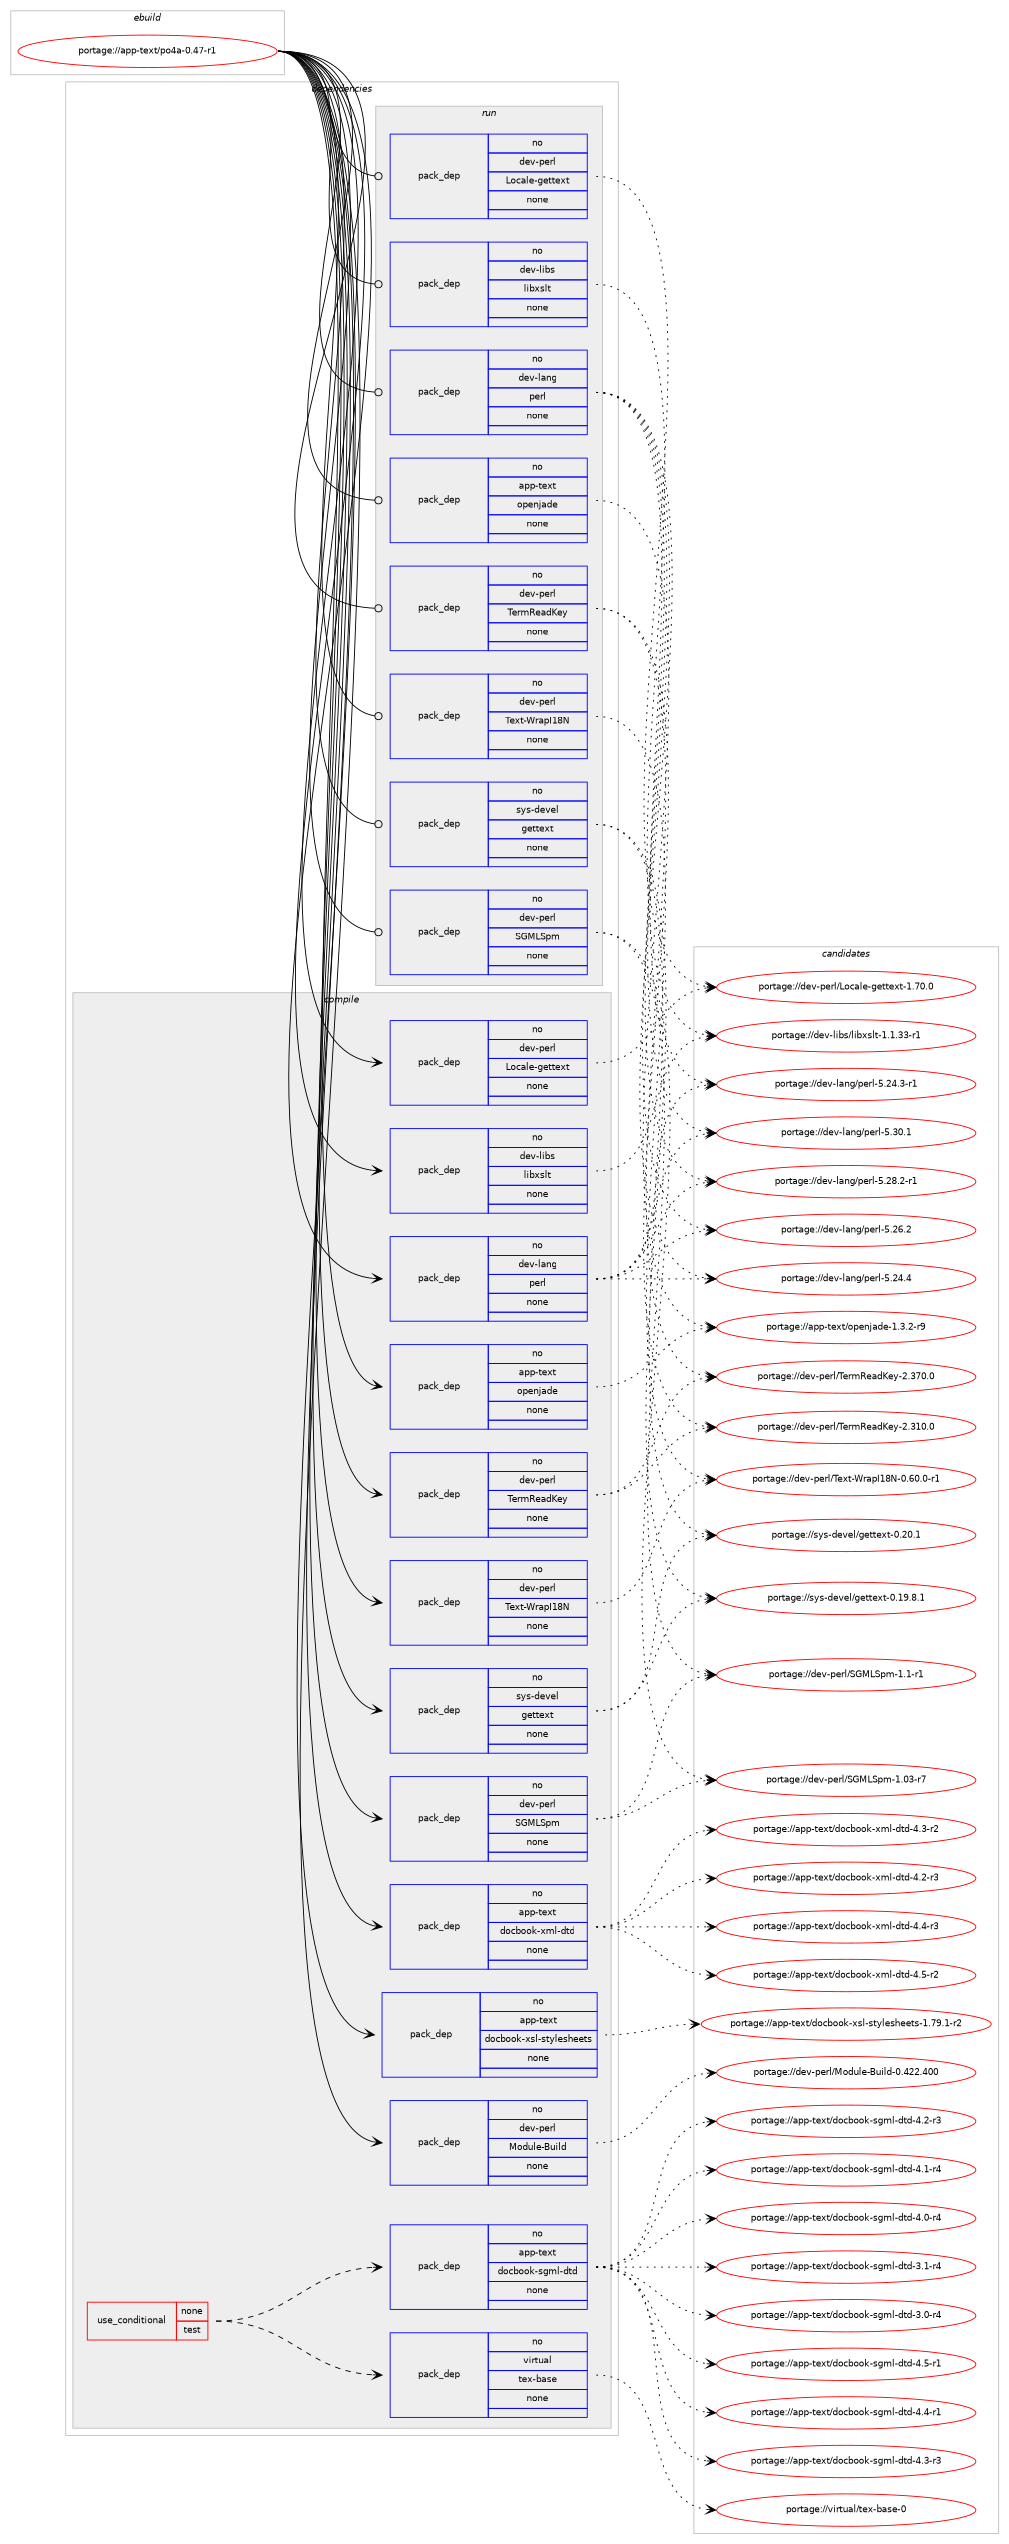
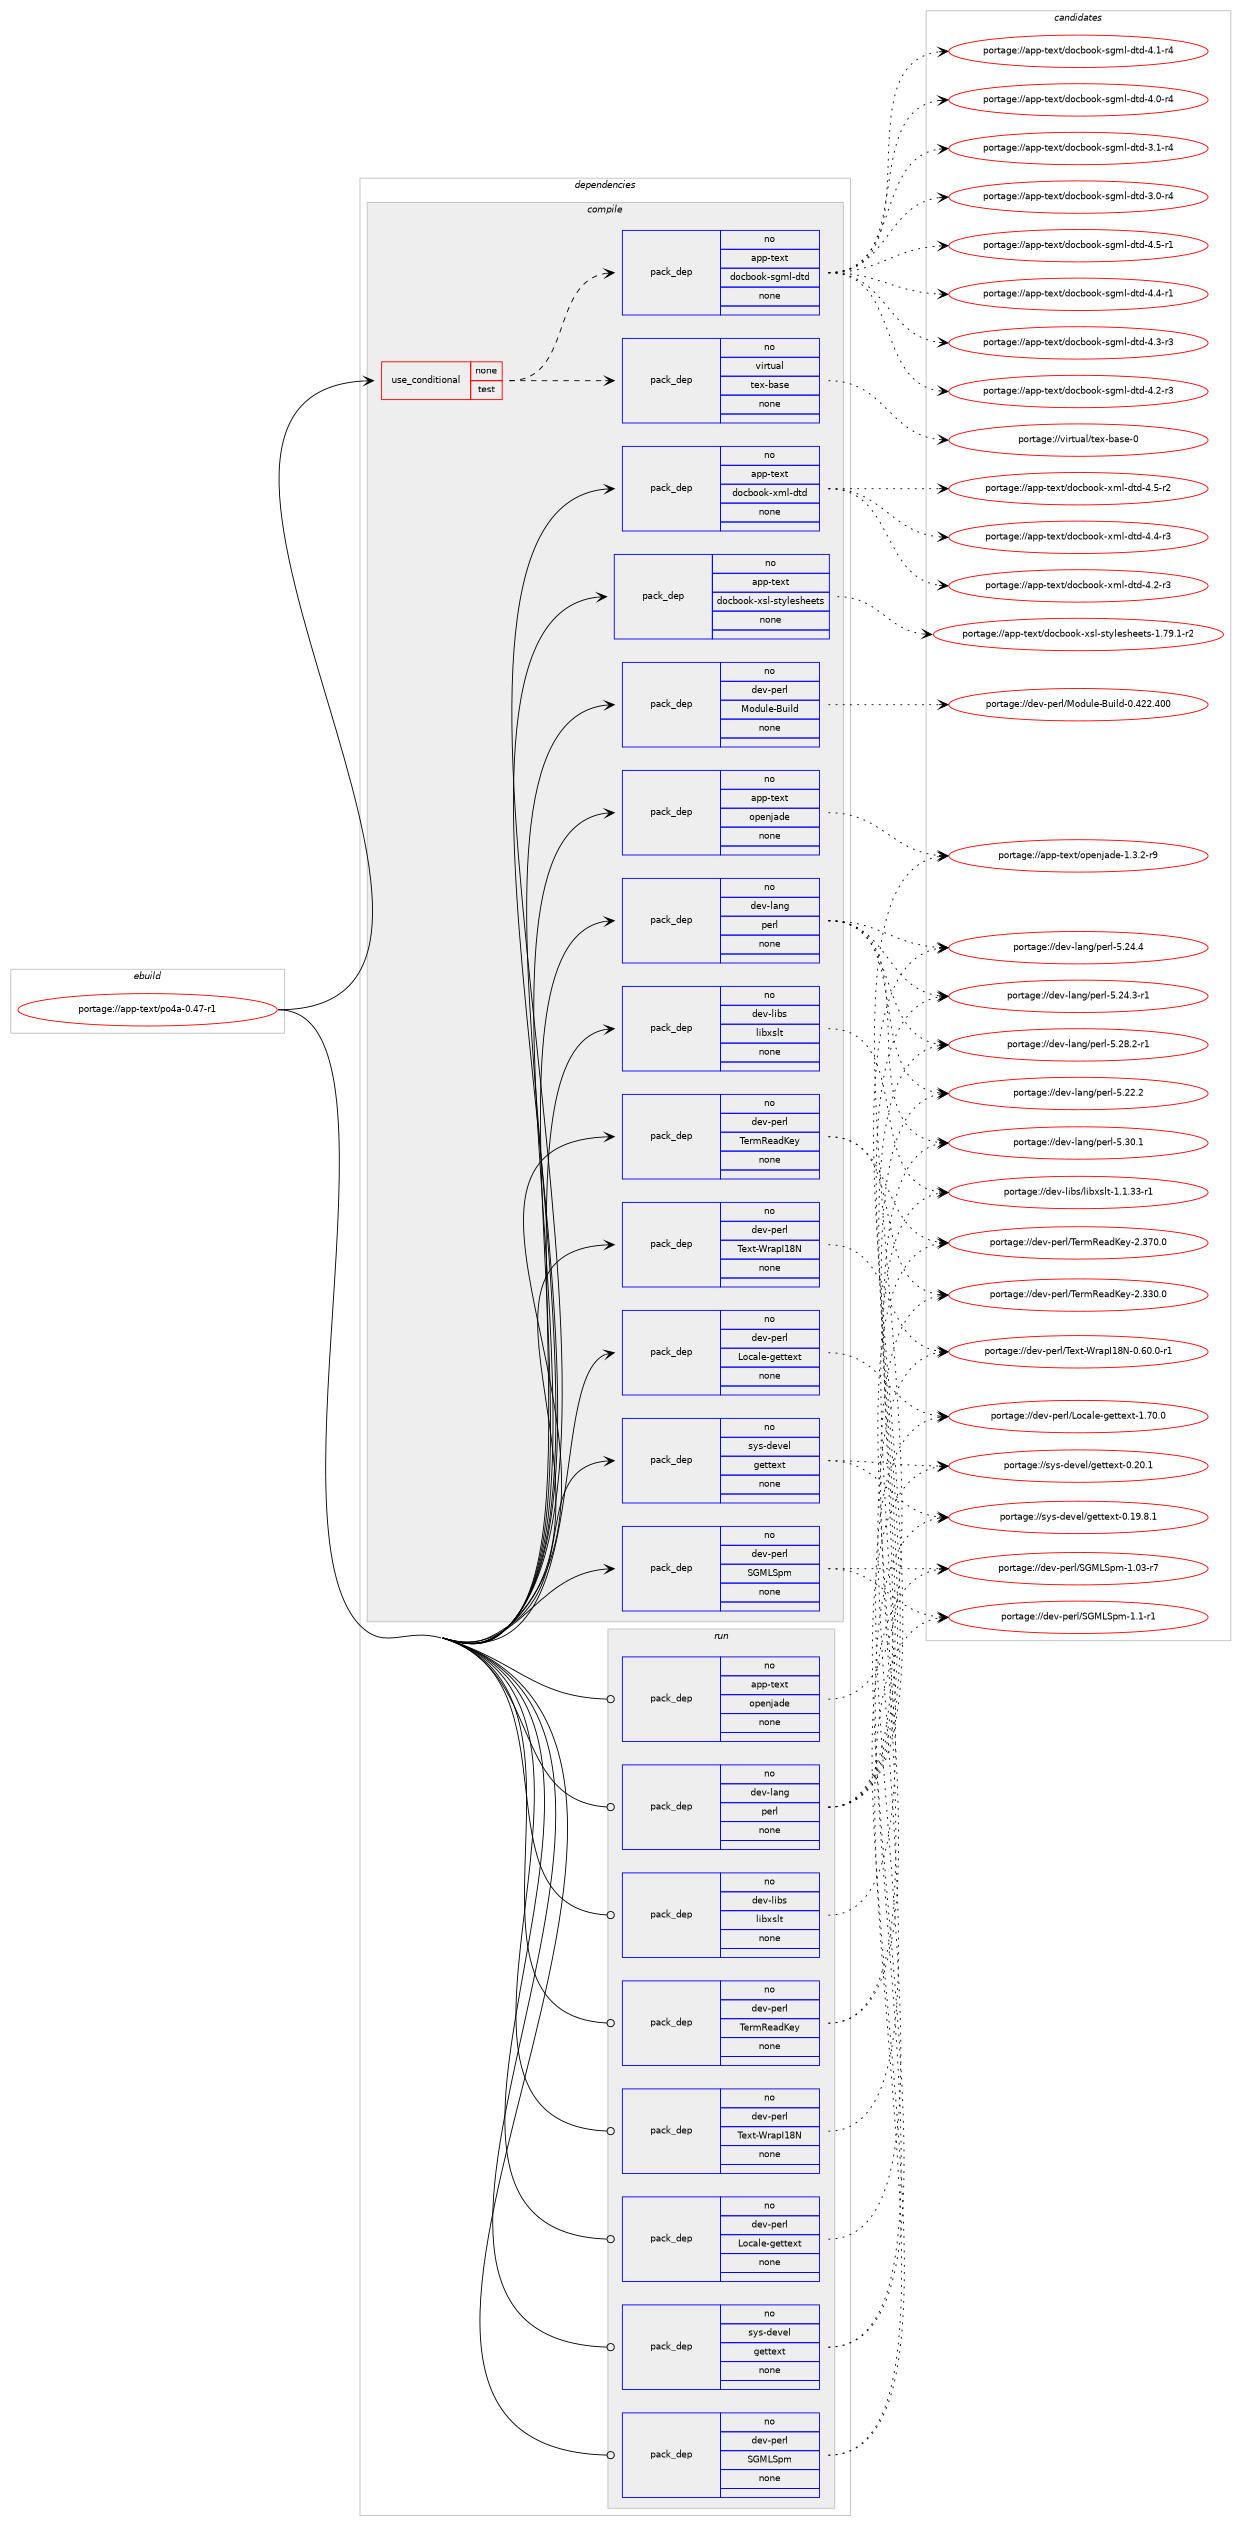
none -> (327, 700)
(846, 1230) -> (1078, 1094)
(846, 1427) -> (1078, 1295)
(846, 1830) -> none
